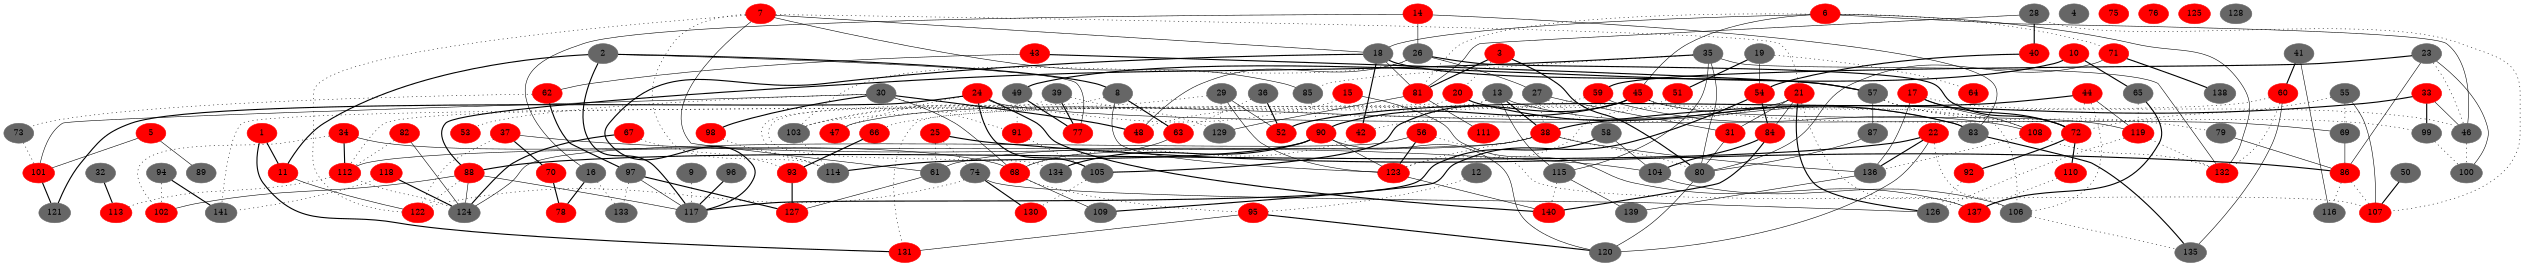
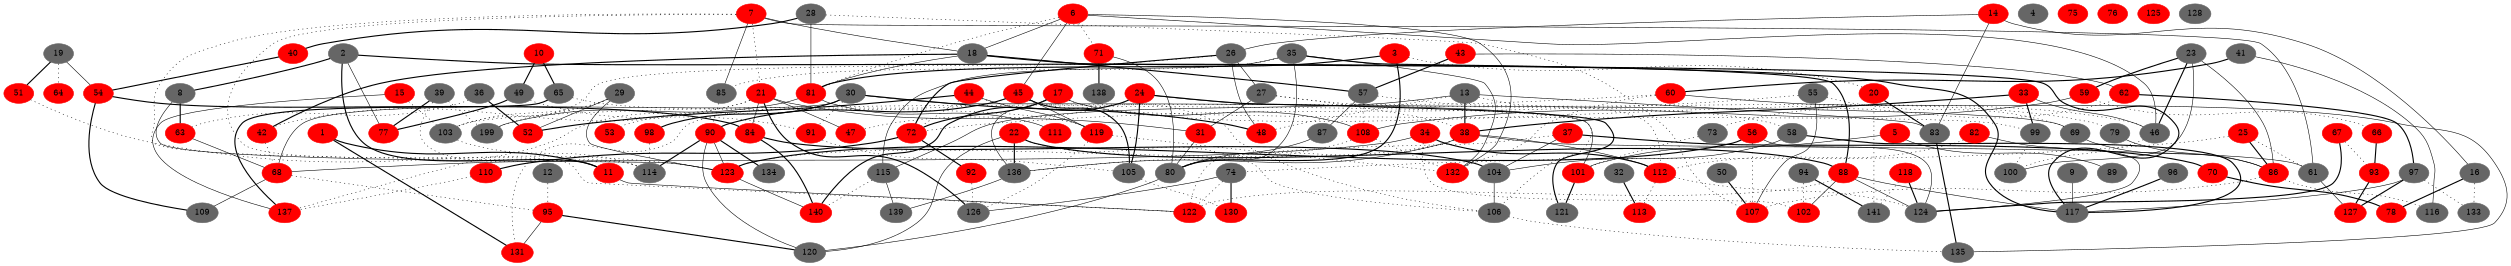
(2451, 92) -> (2174, 92)
(1219, 133) -> (487, 133)
(768, 134) -> none
(692, 192) -> (2072, 189)
